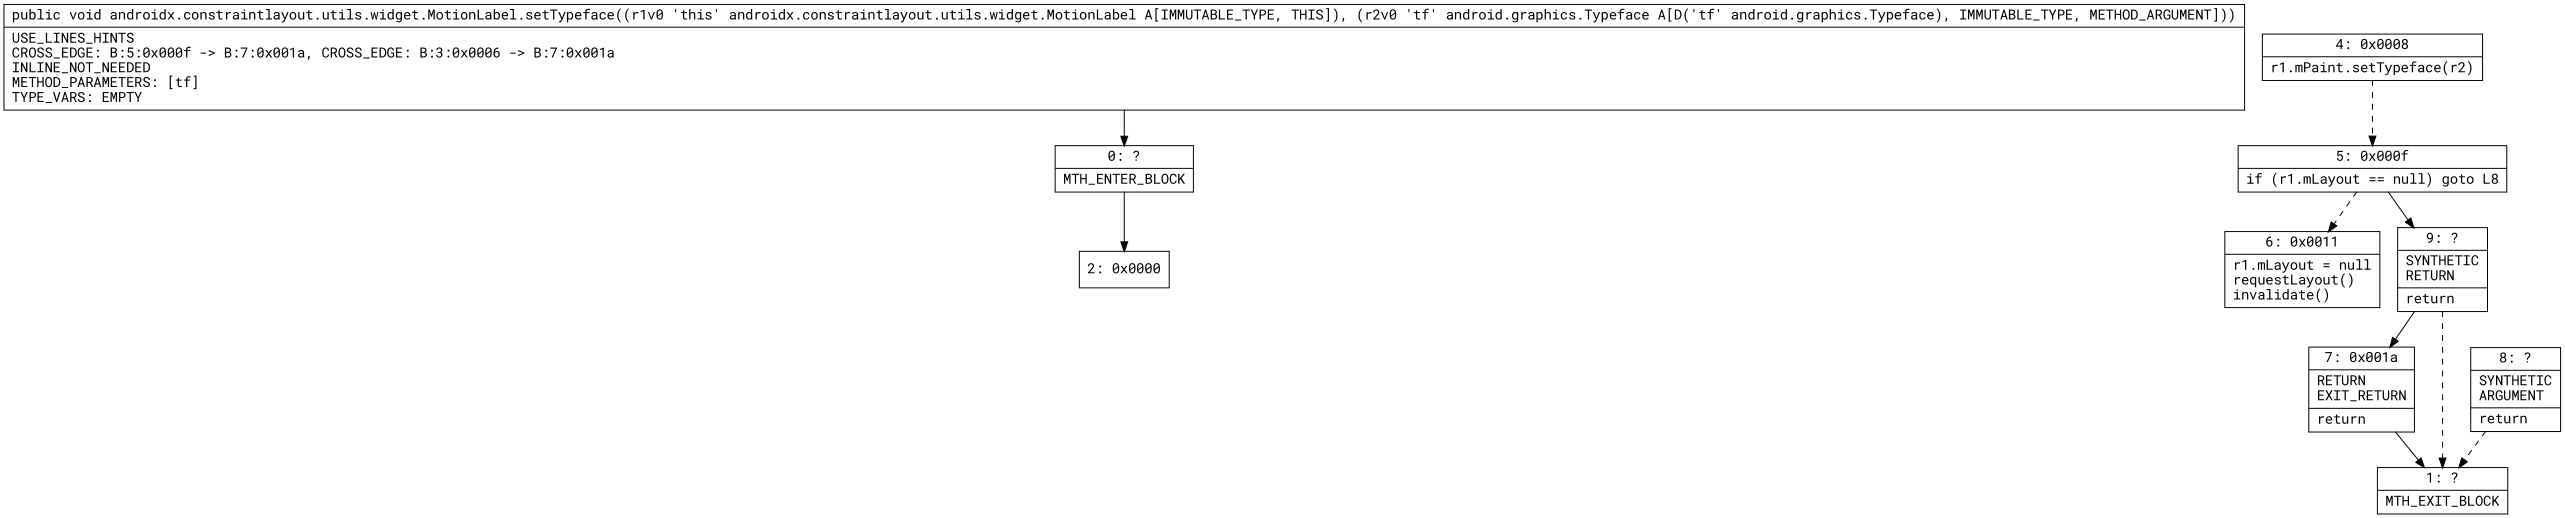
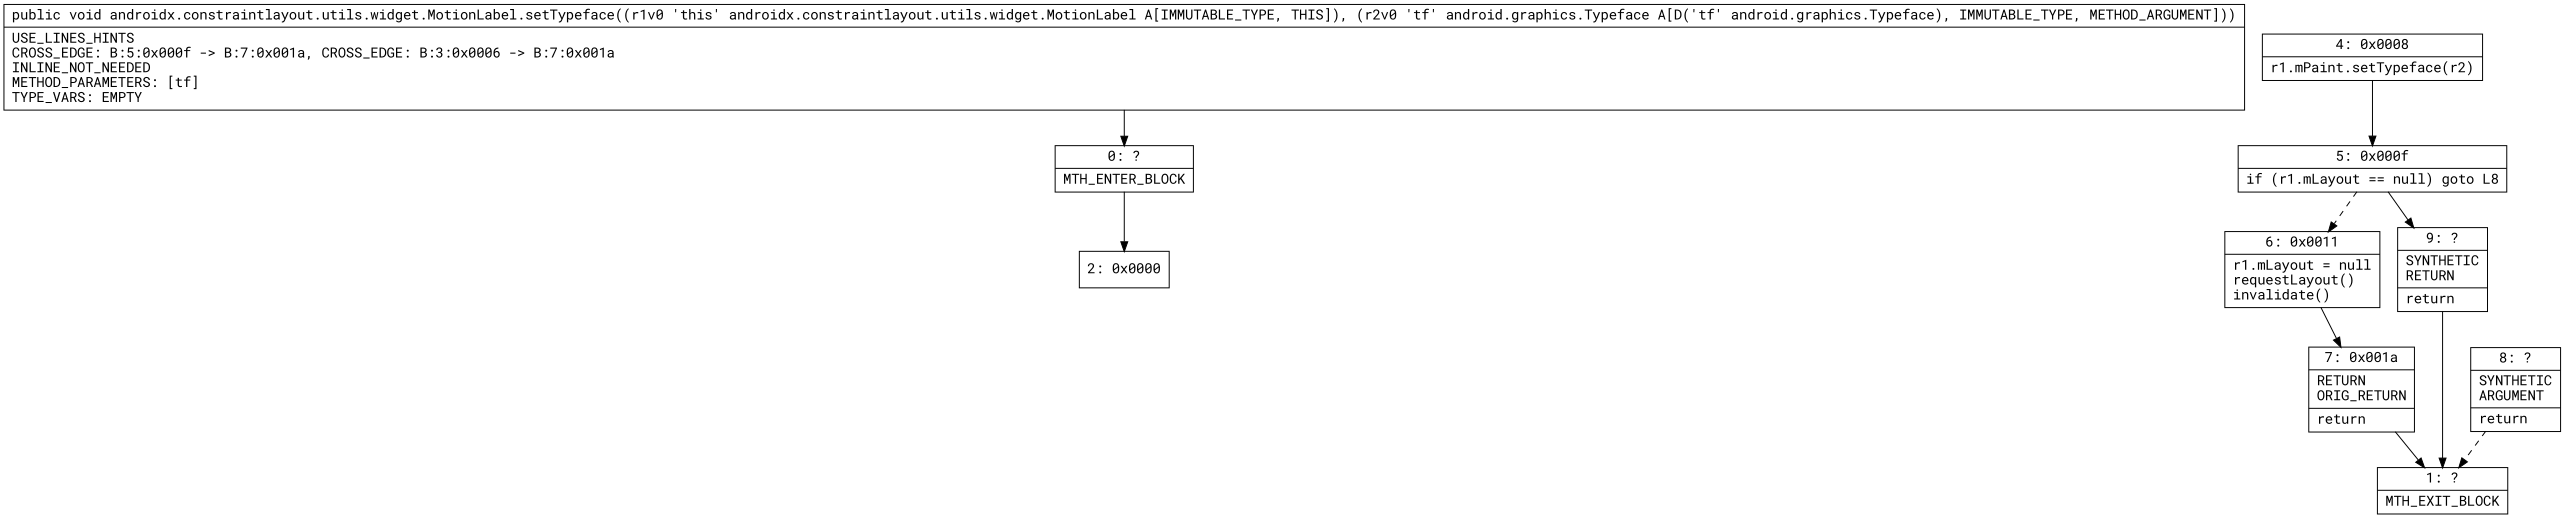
(2372, 108) -> (2372, 108)
(2405, 325) -> (2329, 323)
(2443, 385) -> (2443, 385)
(2362, 396) -> (2362, 396)
